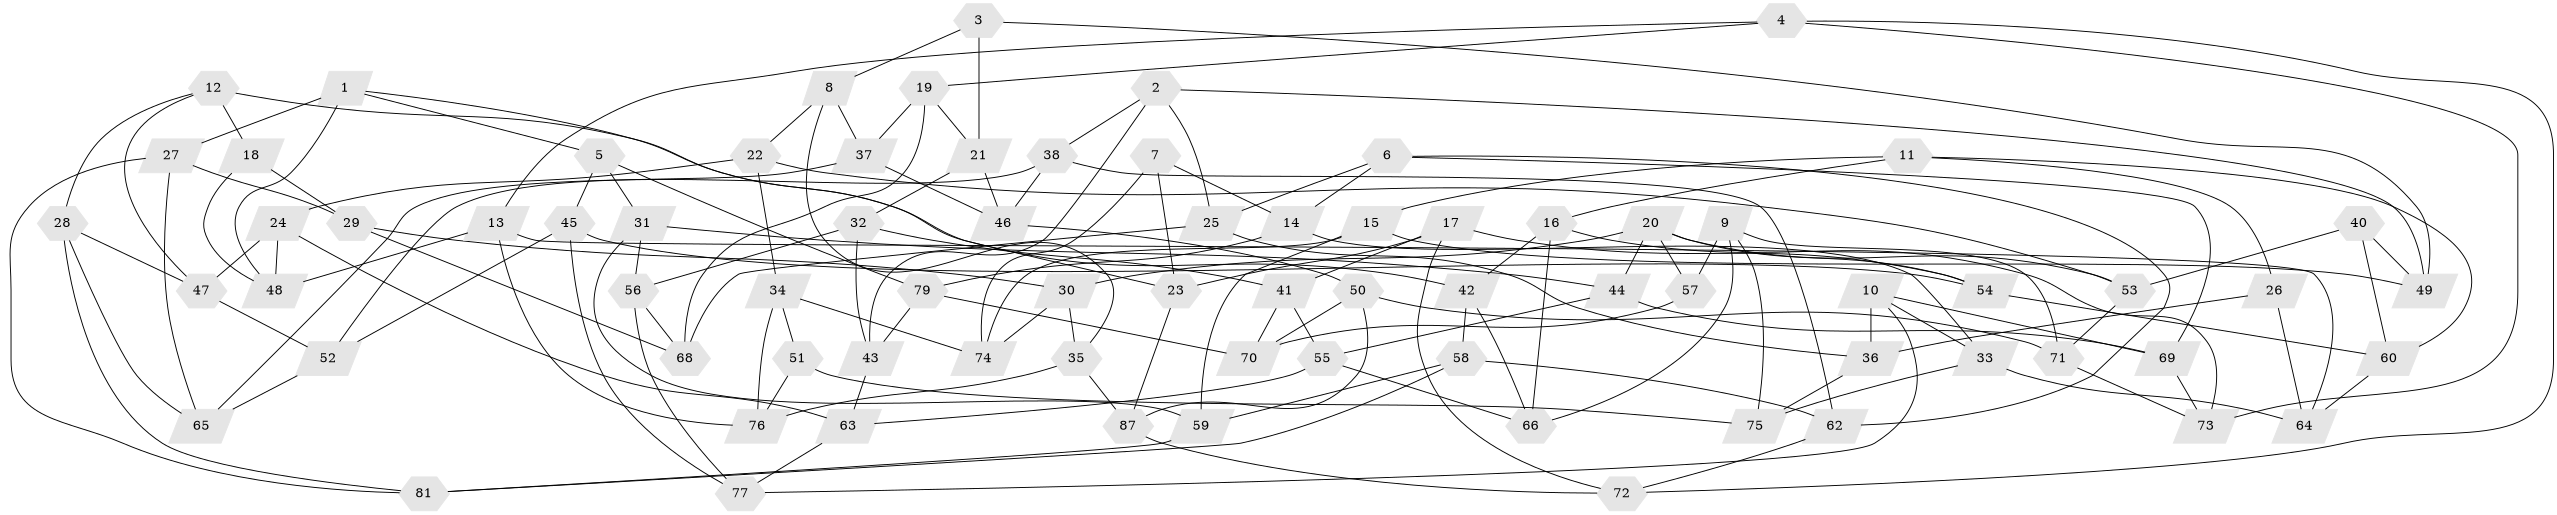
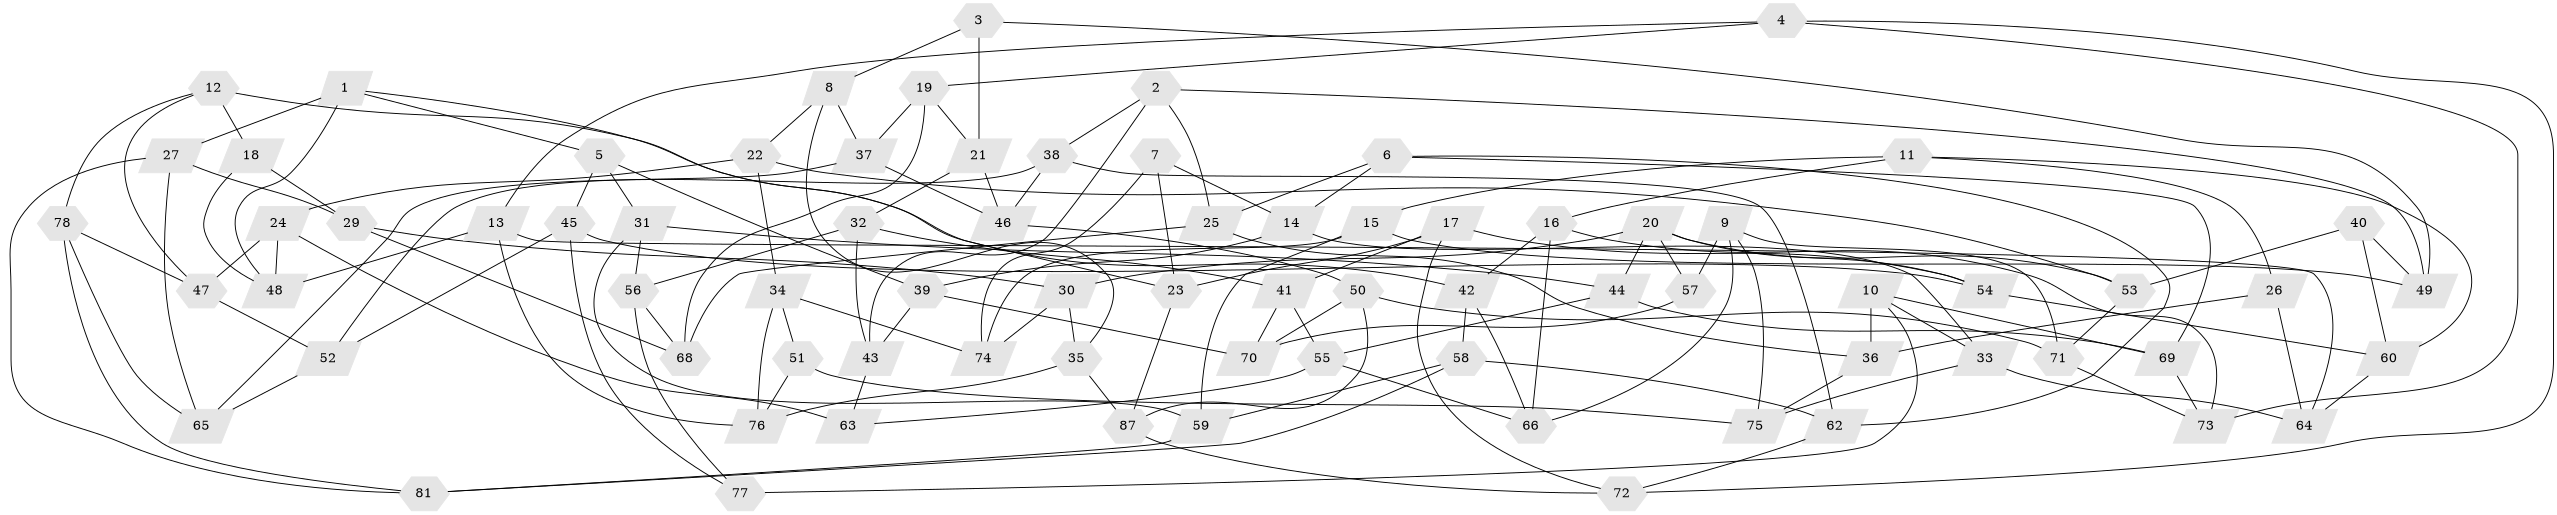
(63, 223) -> (63, 223)
(923, 291) -> (923, 291)
(790, 463) -> none
